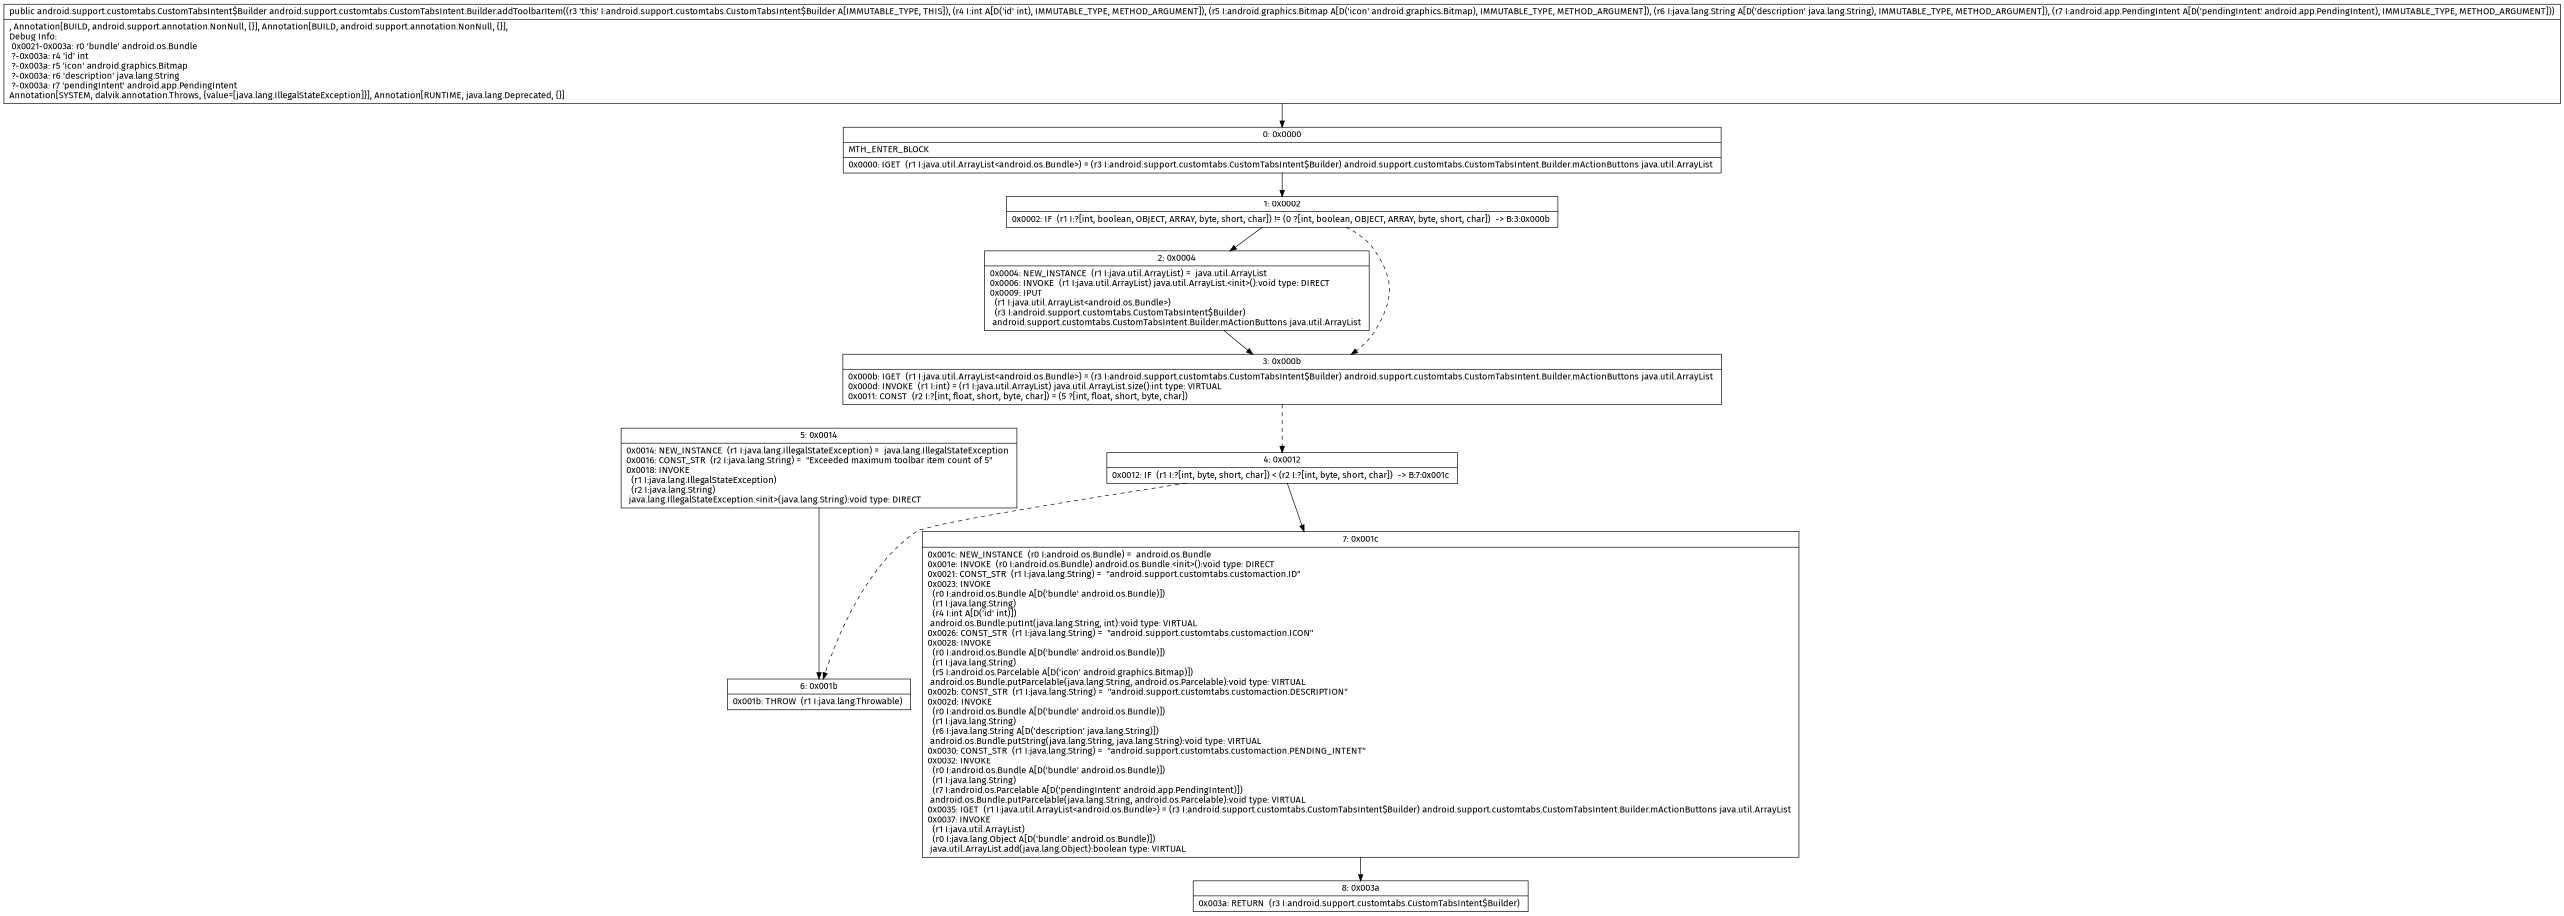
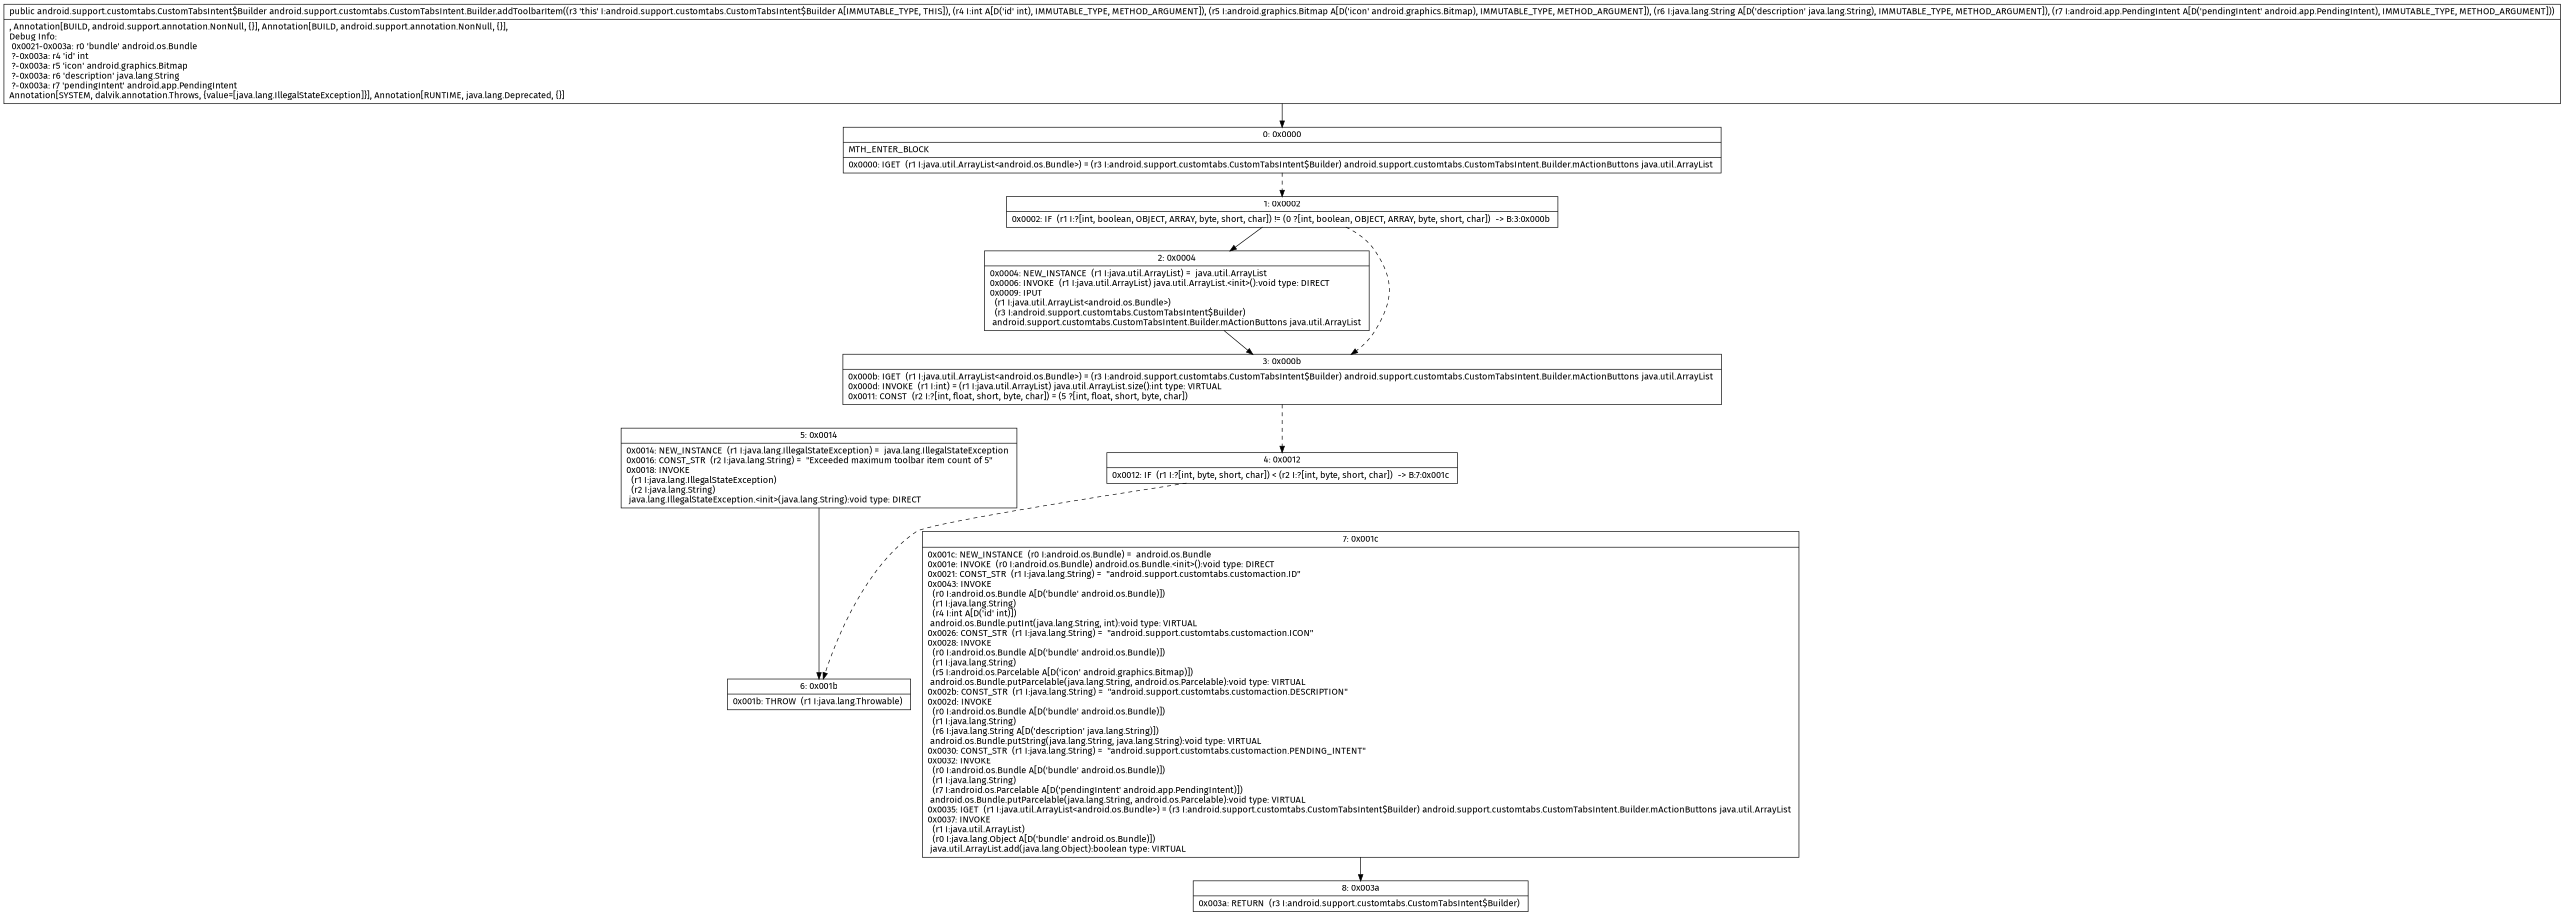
(1282, 181) -> (1282, 181)
(1295, 504) -> none
(962, 584) -> (962, 584)
